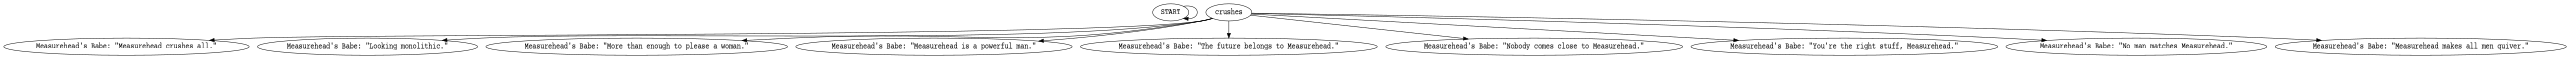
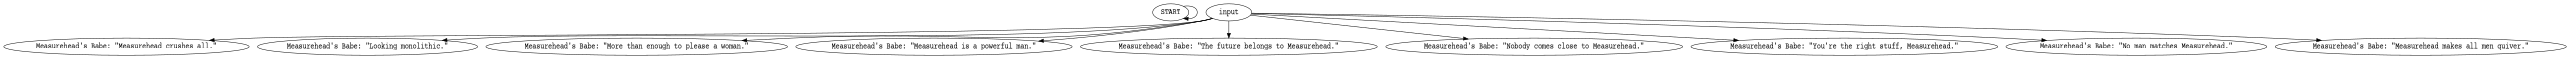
(1229, 12) -> (1229, 12)
